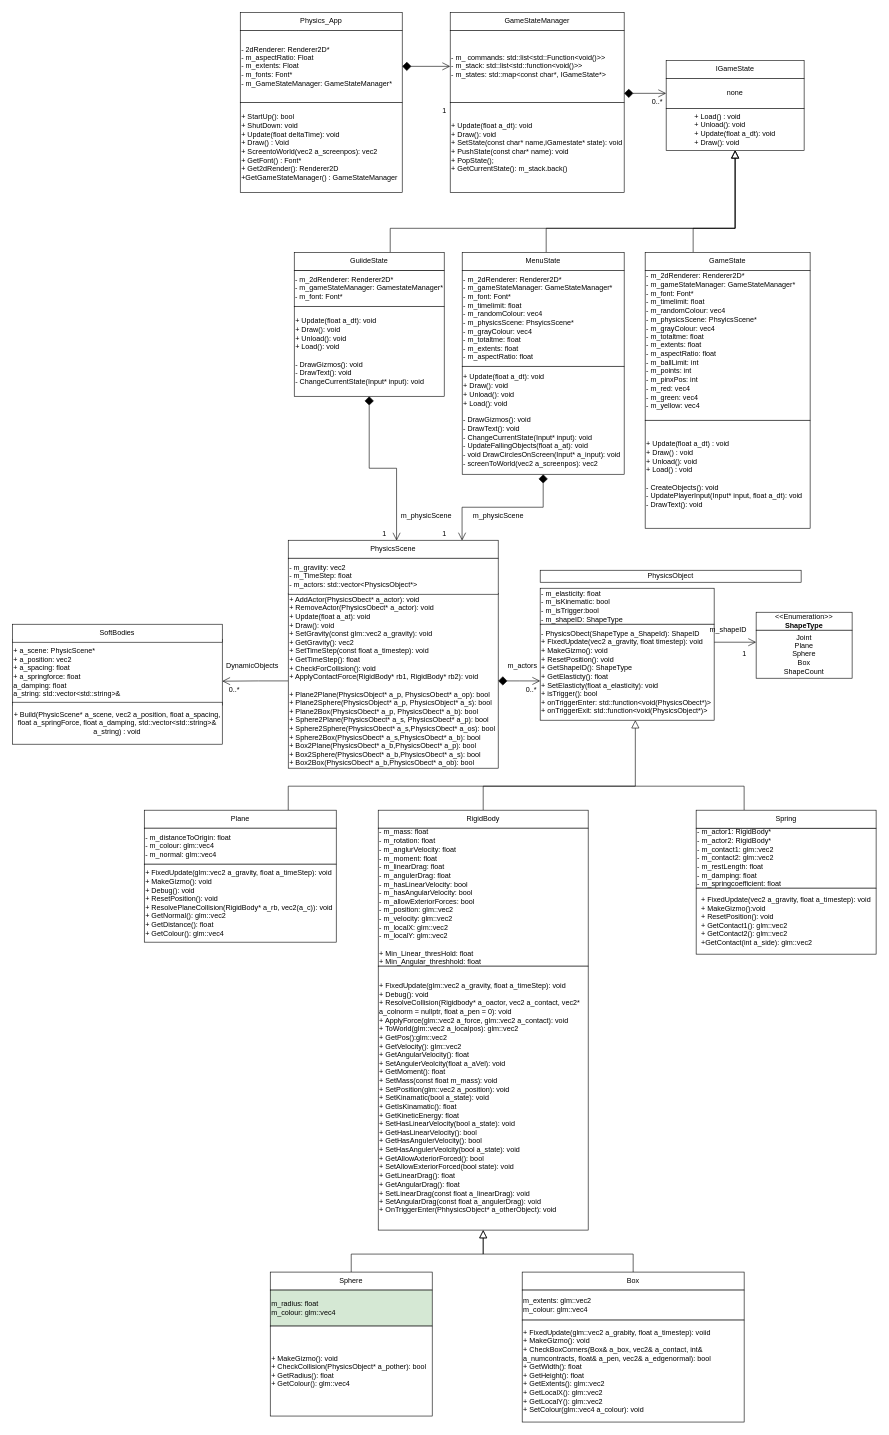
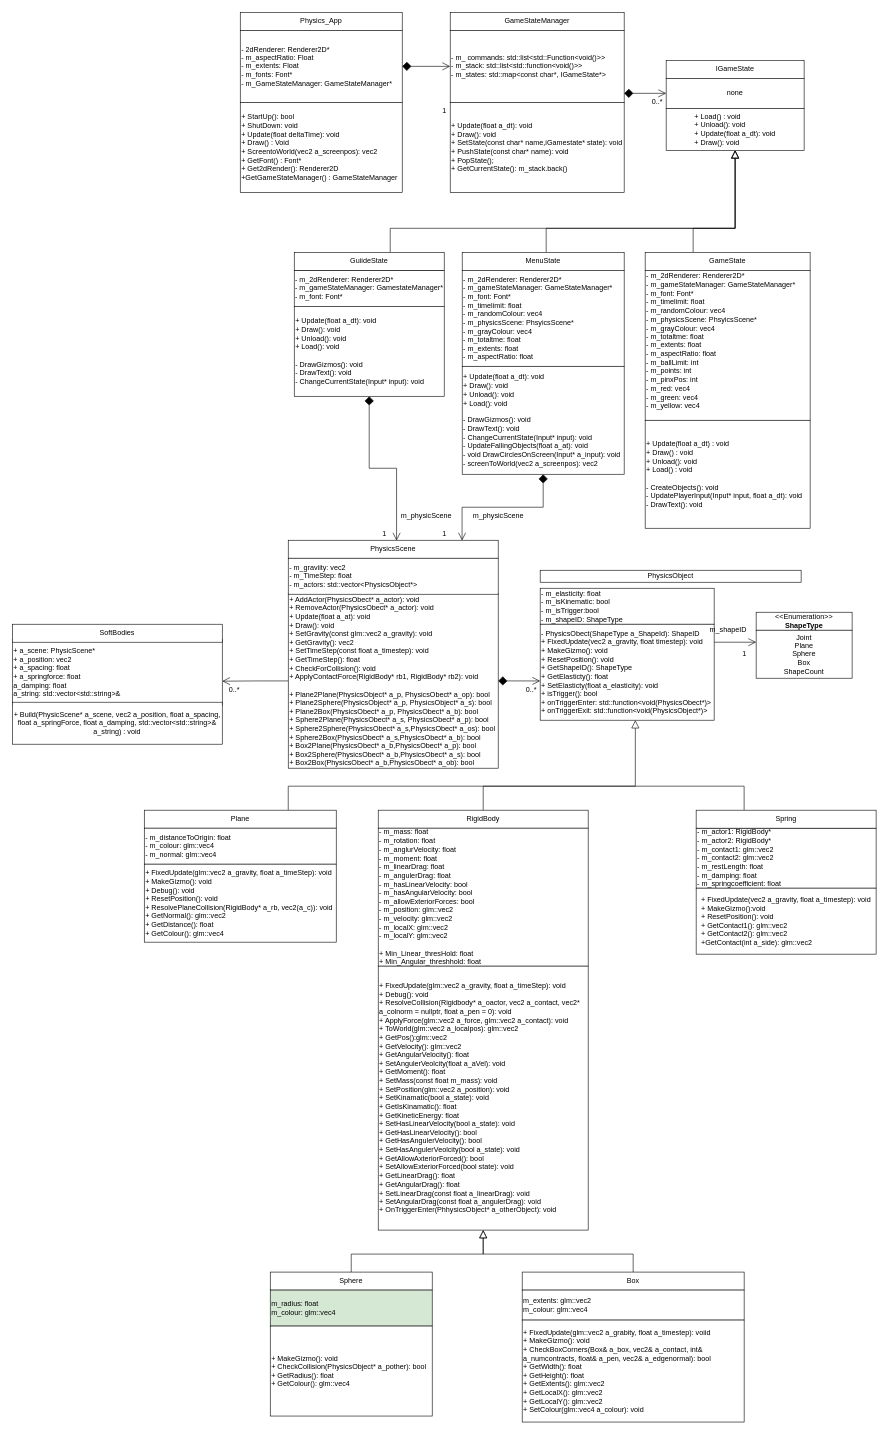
(252, 666) -> none
(522, 666) -> none
